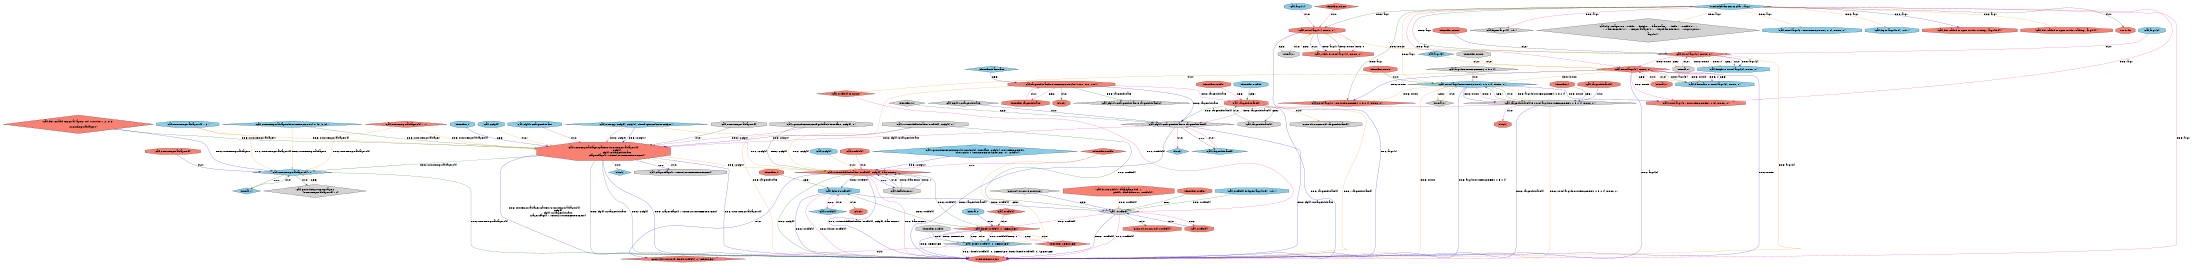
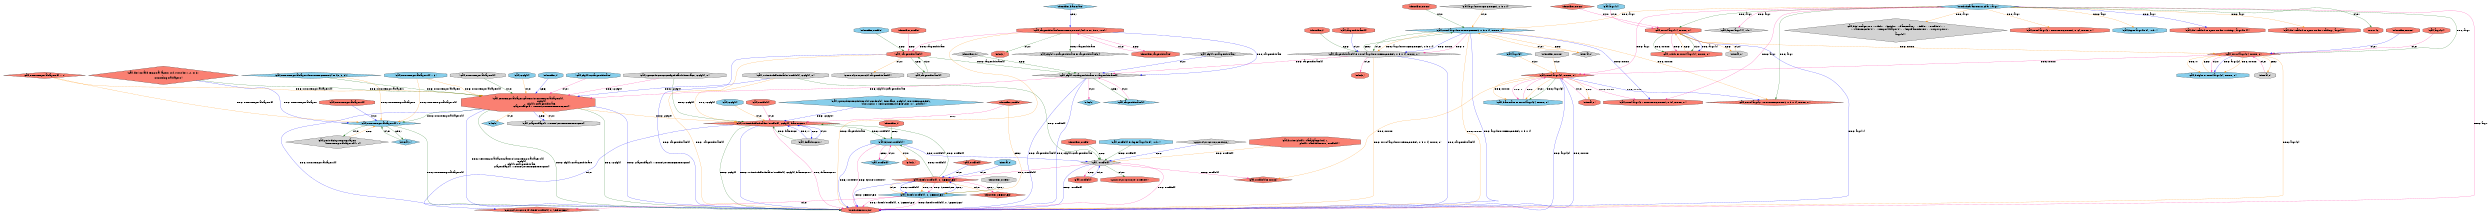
(1812, 30) -> (2060, 30)
(2152, 30) -> (2436, 30)
(1191, 77) -> (1385, 131)
(1556, 77) -> none
(636, 124) -> none
(1140, 153) -> (1180, 171)
